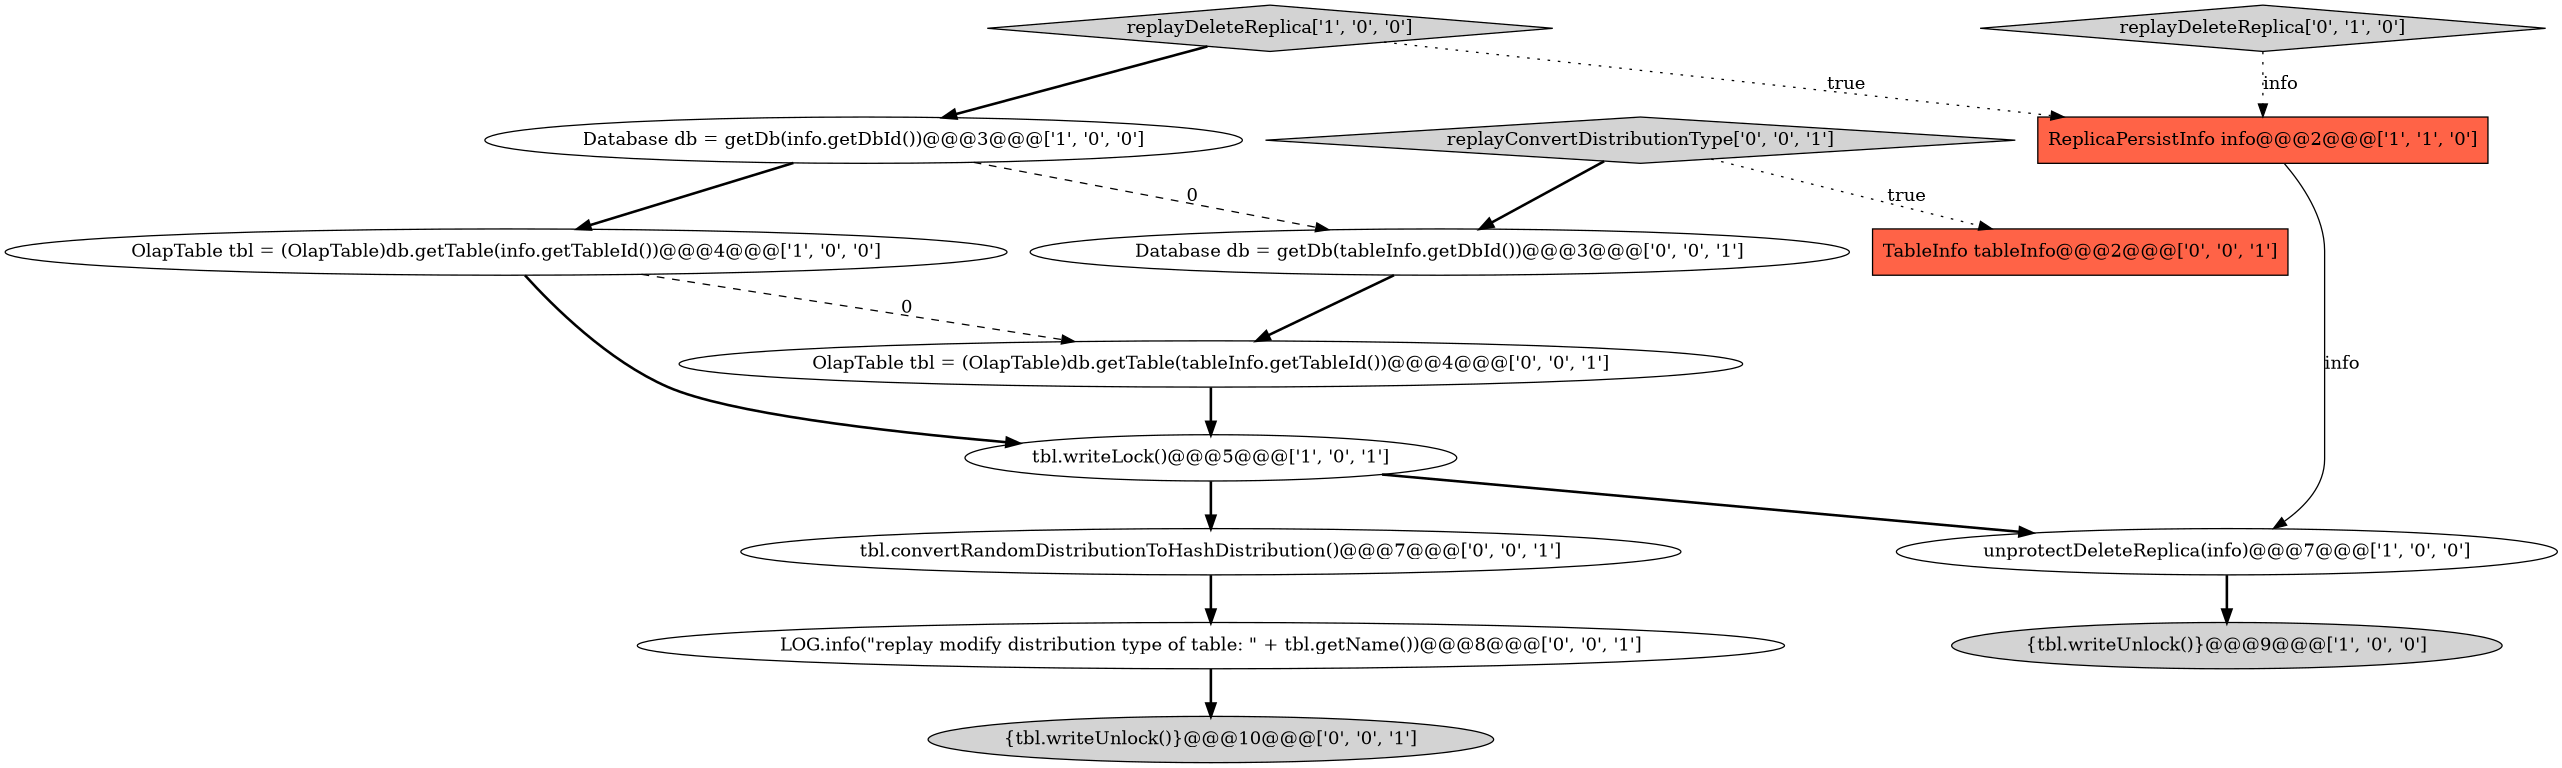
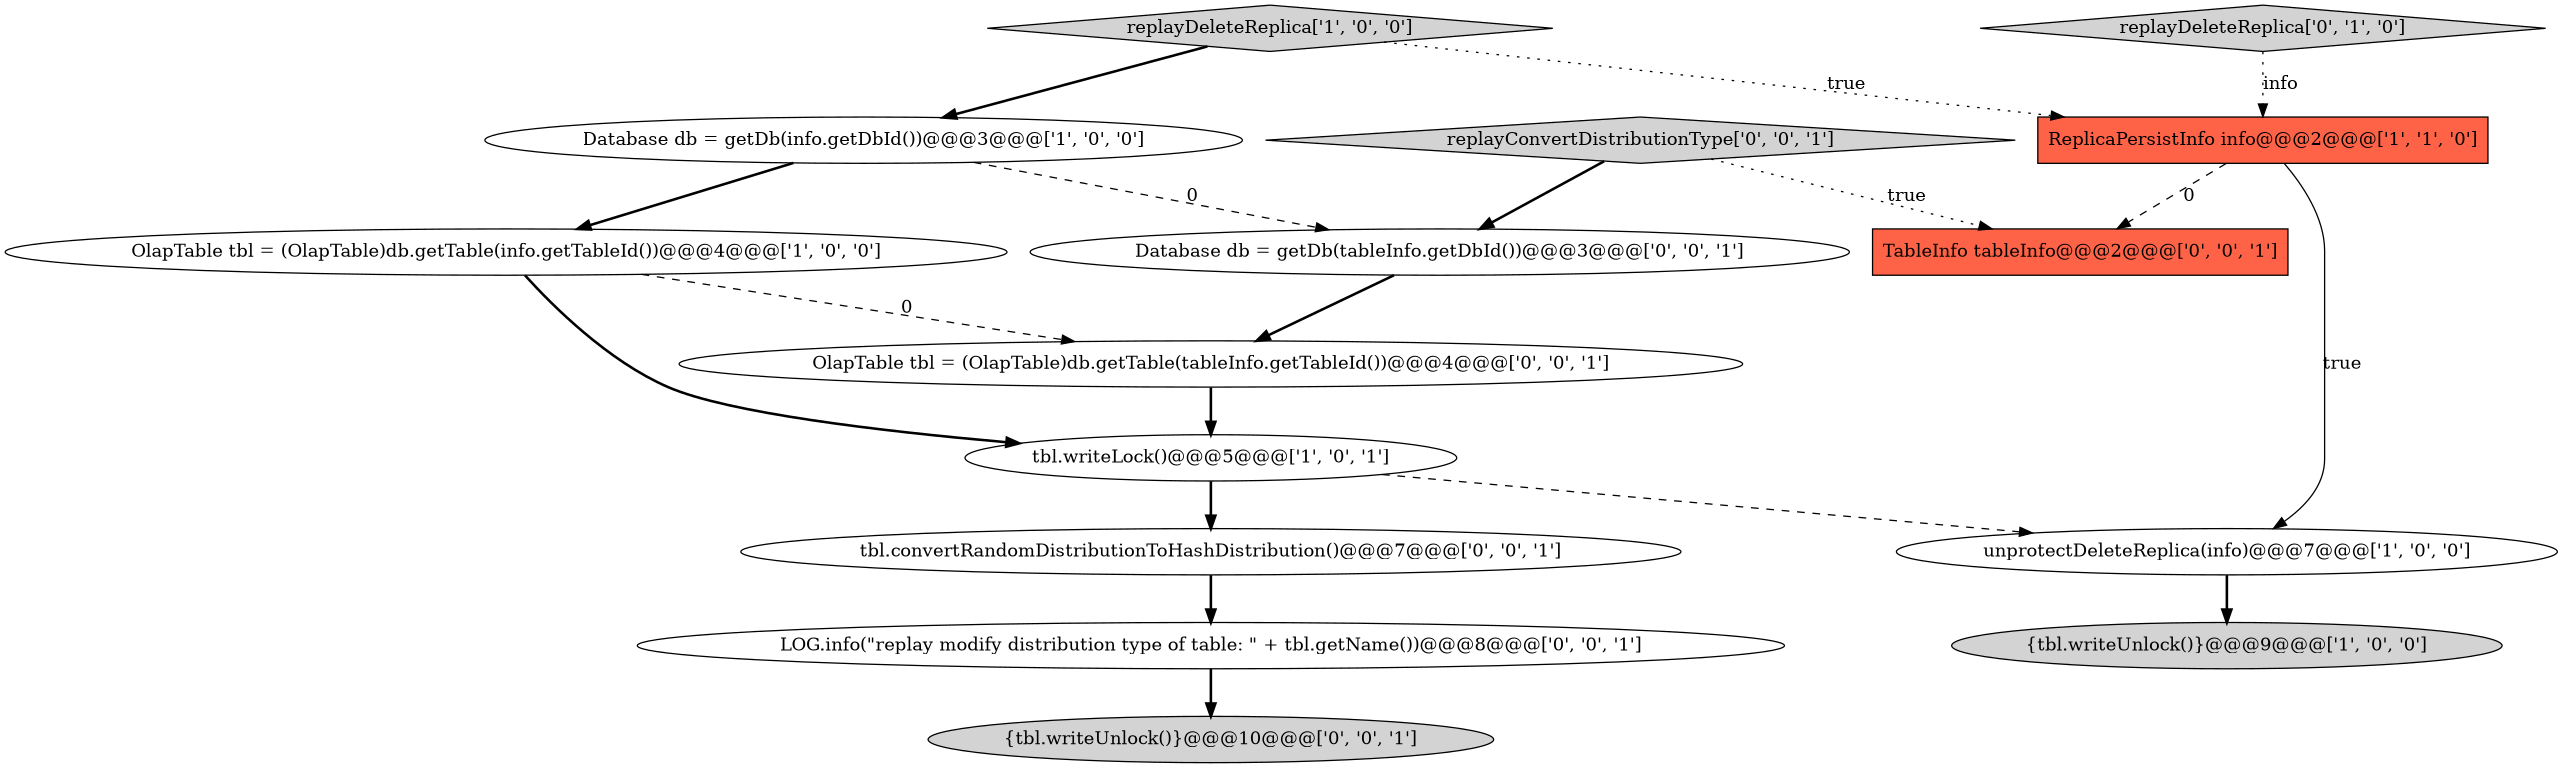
none -> (2177, 193)
(2343, 364) -> (2343, 364)
(1701, 503) -> (1701, 503)
